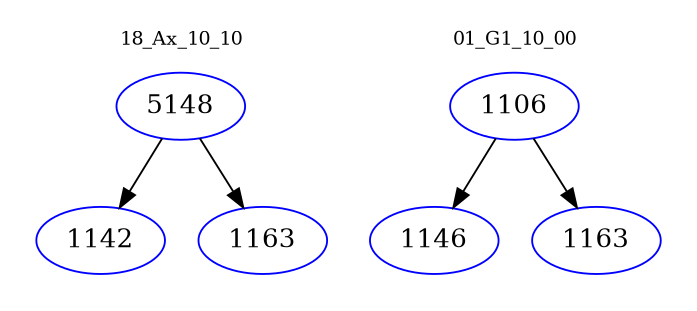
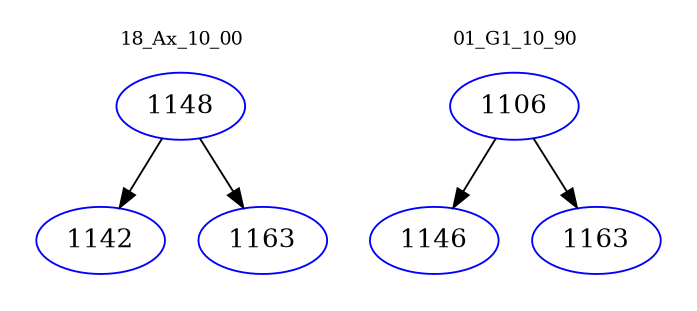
(182, 40) -> (182, 40)
(515, 40) -> (515, 40)
(181, 106) -> (181, 106)
